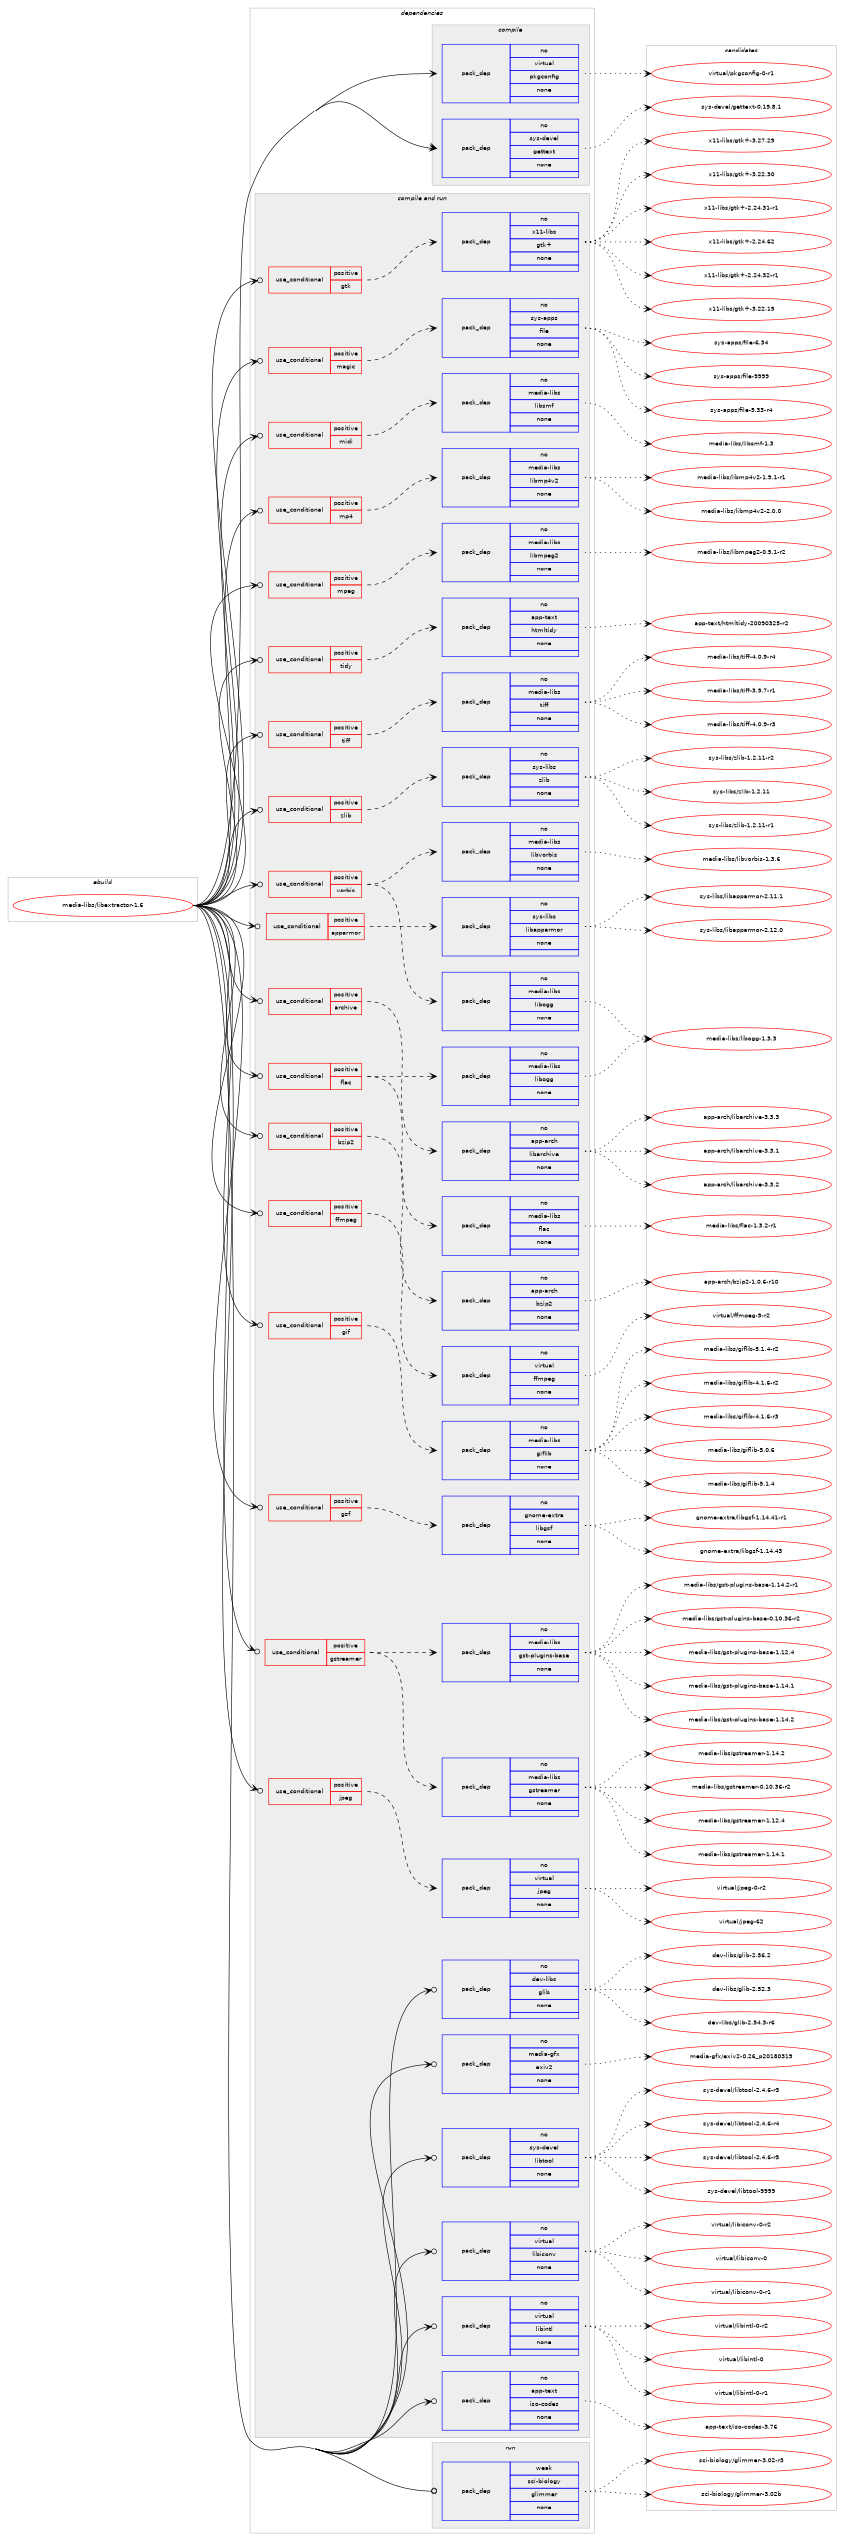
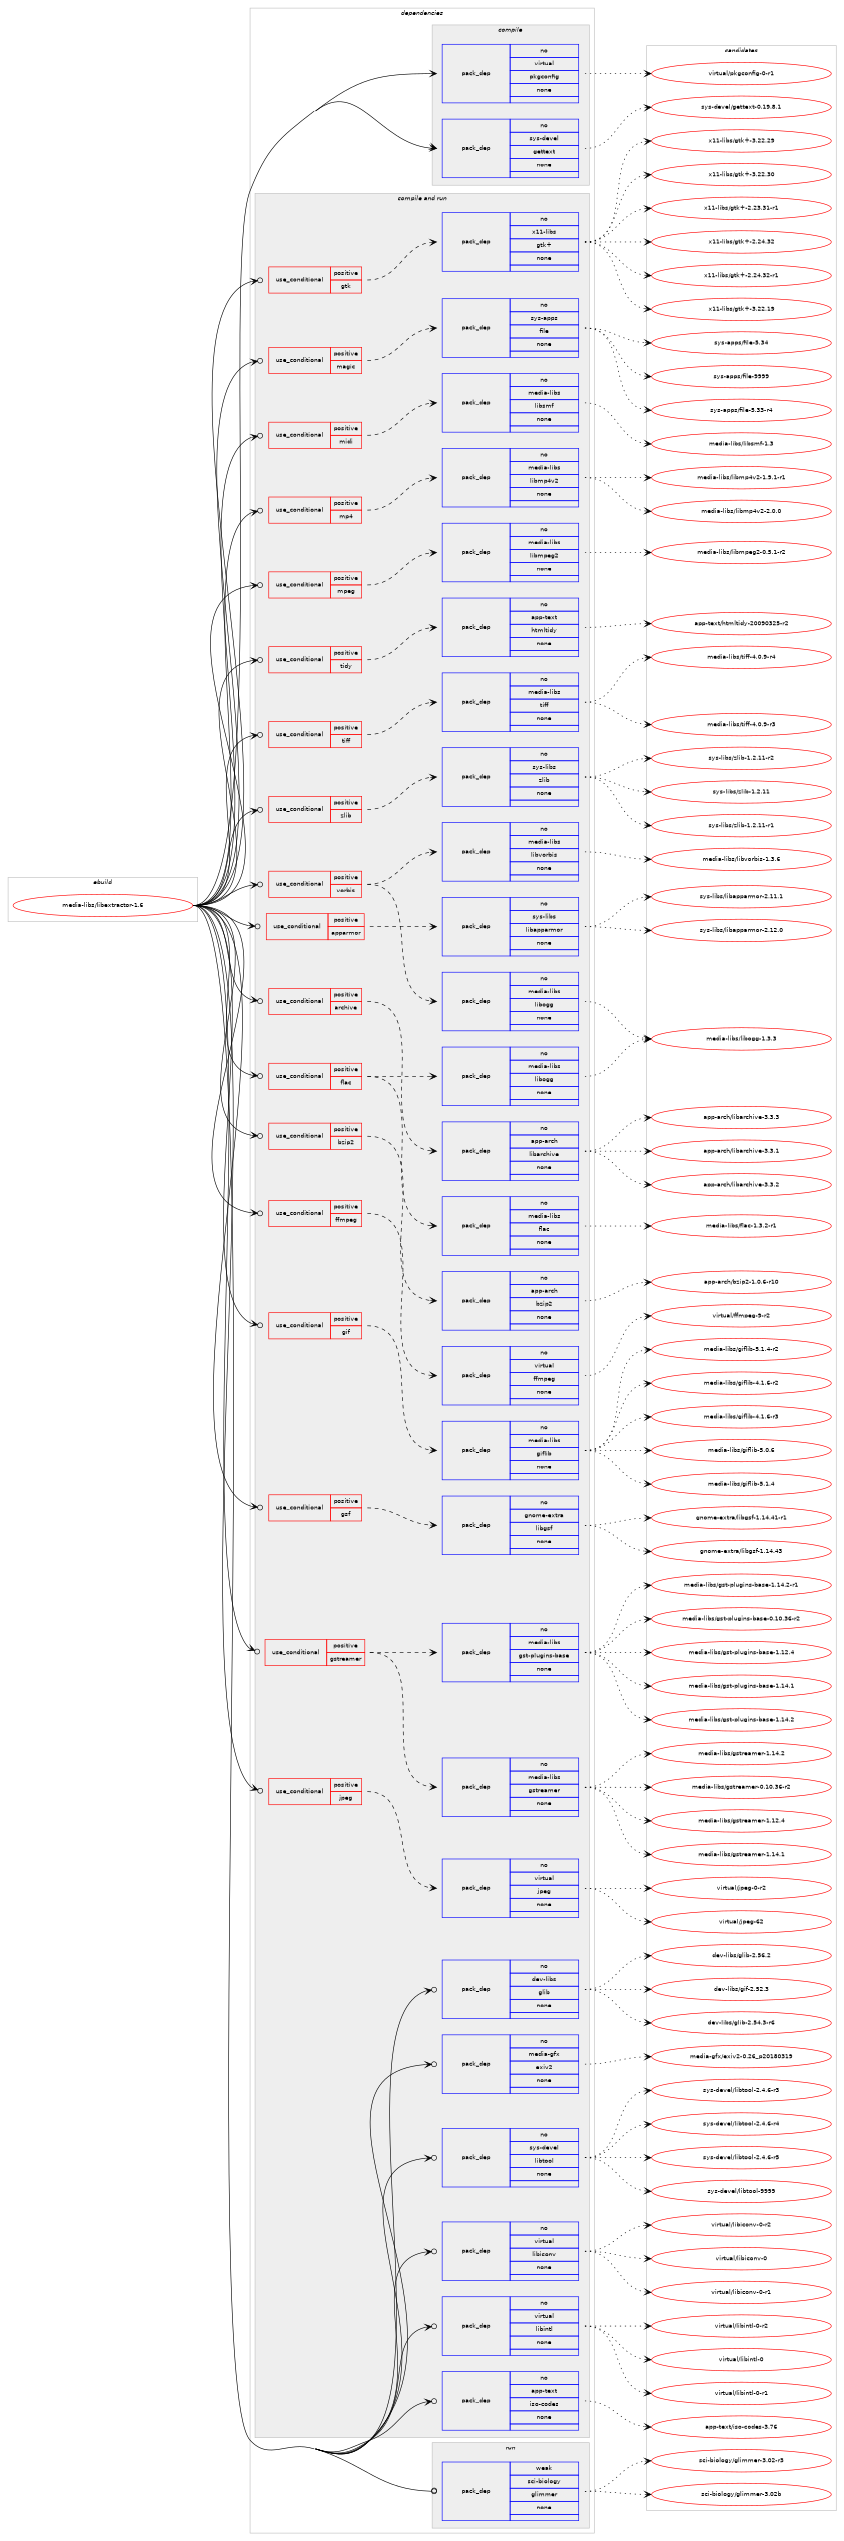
(741, 141) -> (741, 141)
(741, 208) -> (741, 208)
(741, 242) -> (741, 242)
(741, 343) -> (741, 343)
(741, 691) -> none
(741, 1989) -> (741, 1989)
